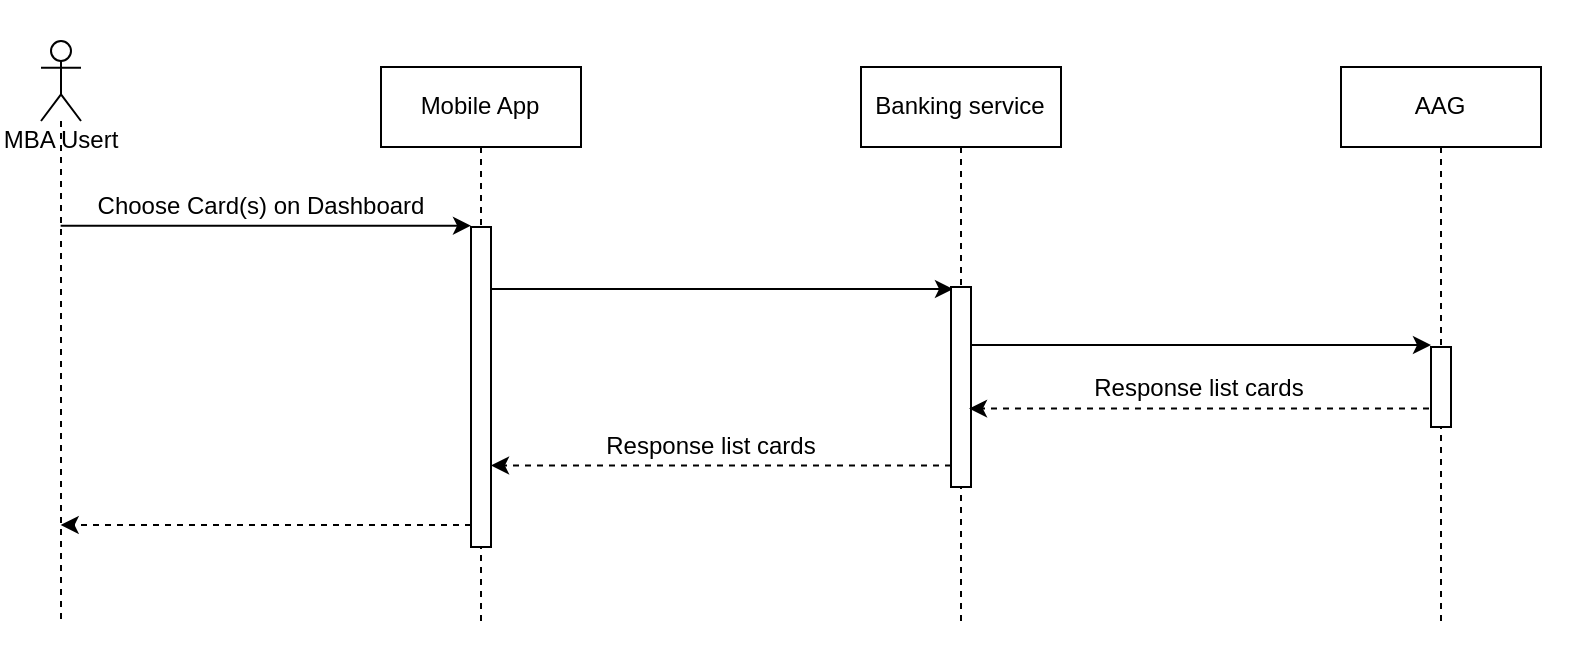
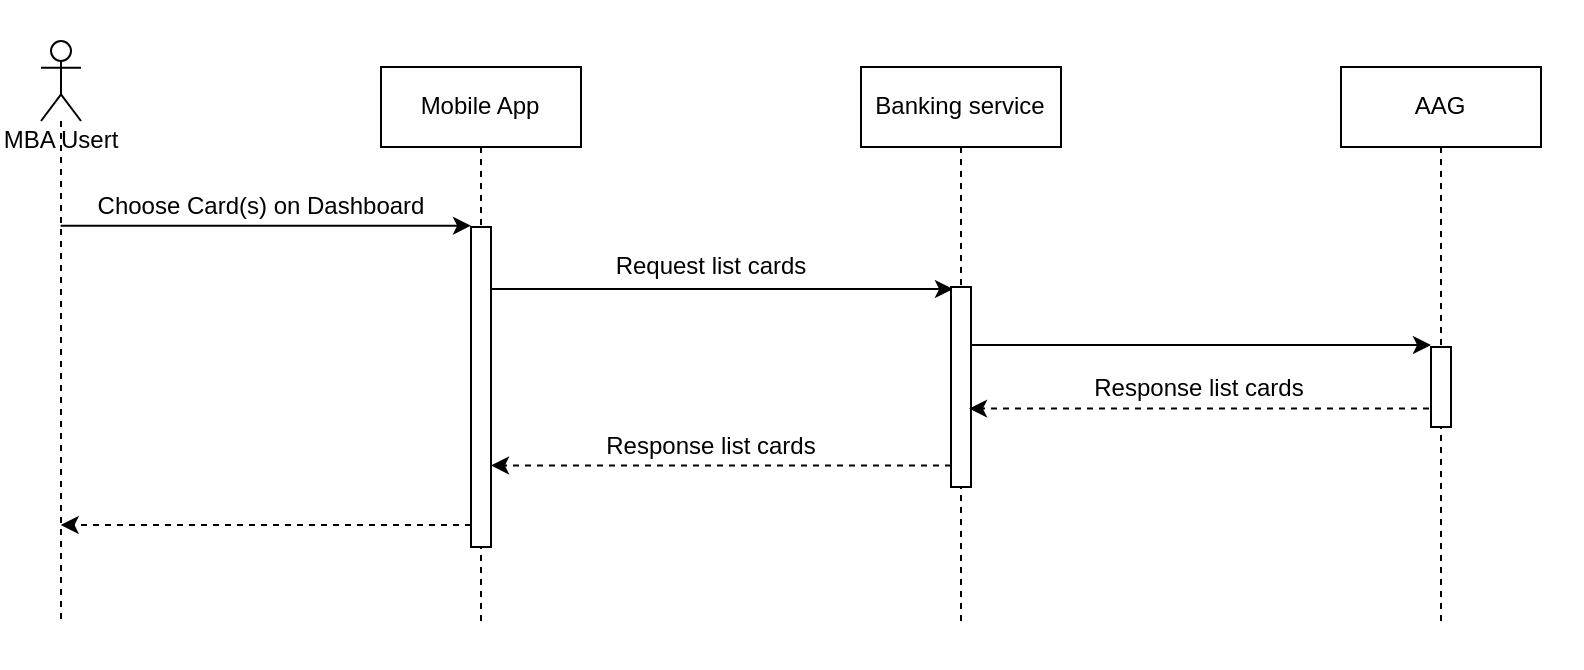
none -> (711, 267)
